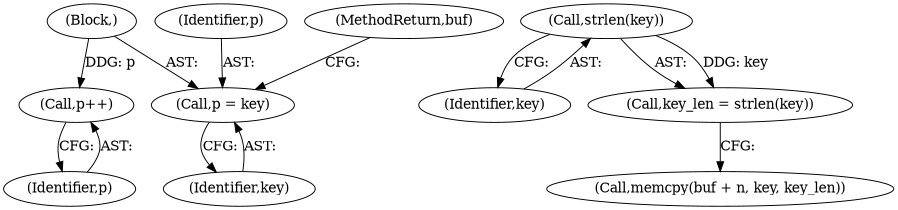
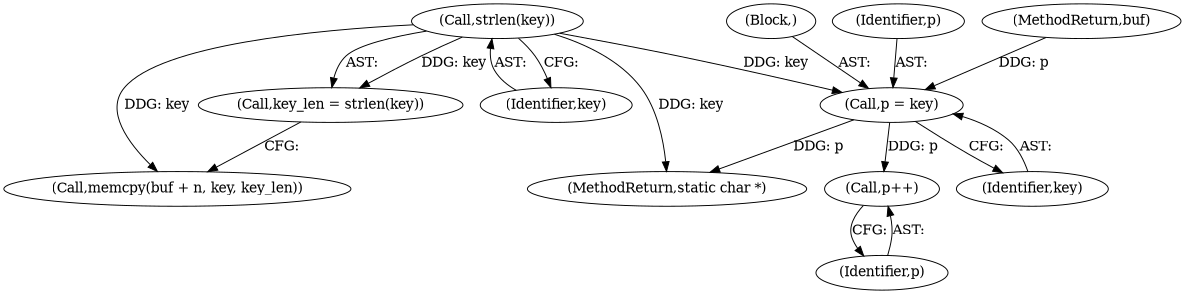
none -> (220, 47)
(85, 58) -> (887, 142)
none -> (697, 60)
(345, 63) -> (1024, 63)
none -> (667, 189)
